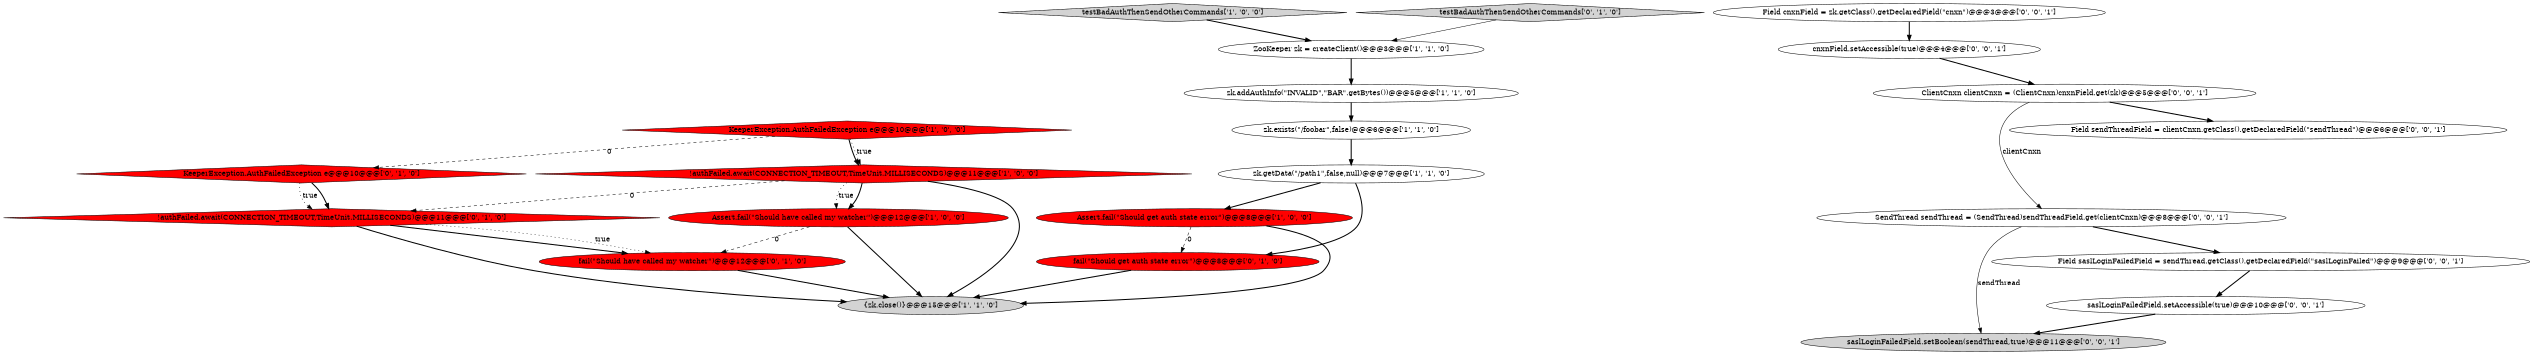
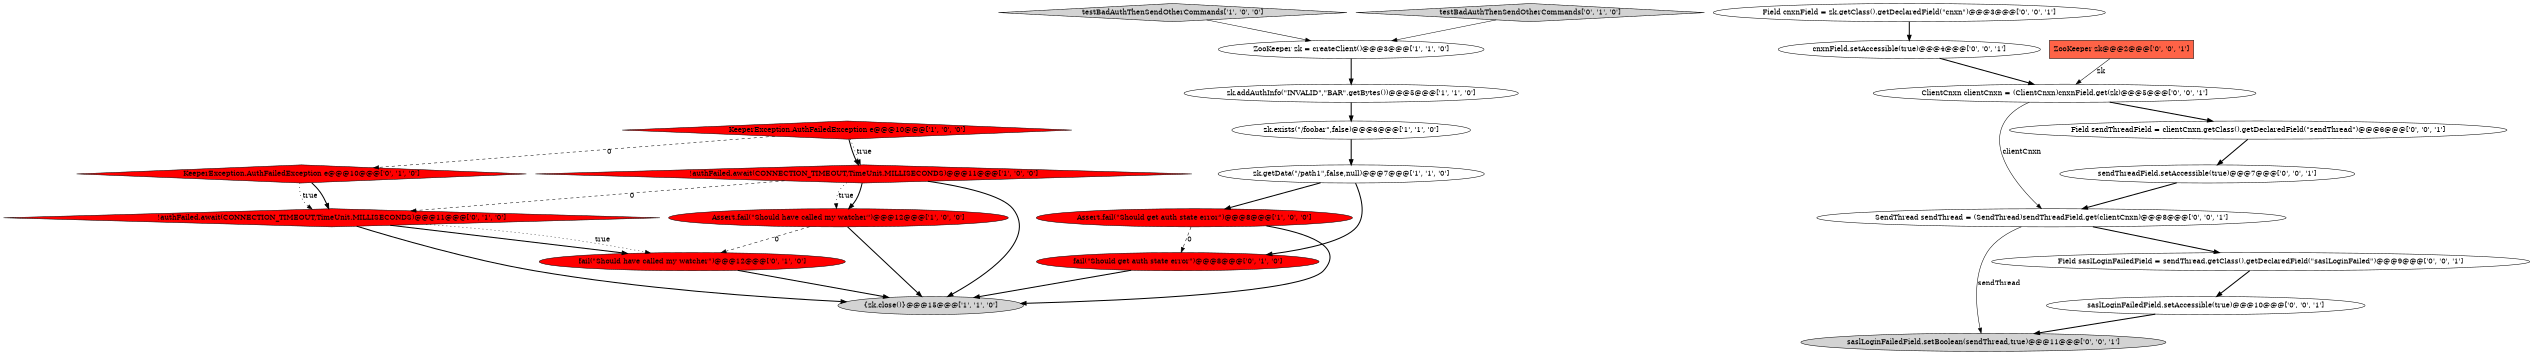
(1256, 30) -> (1256, 30)
none -> (2122, 49)
none -> (2207, 174)
